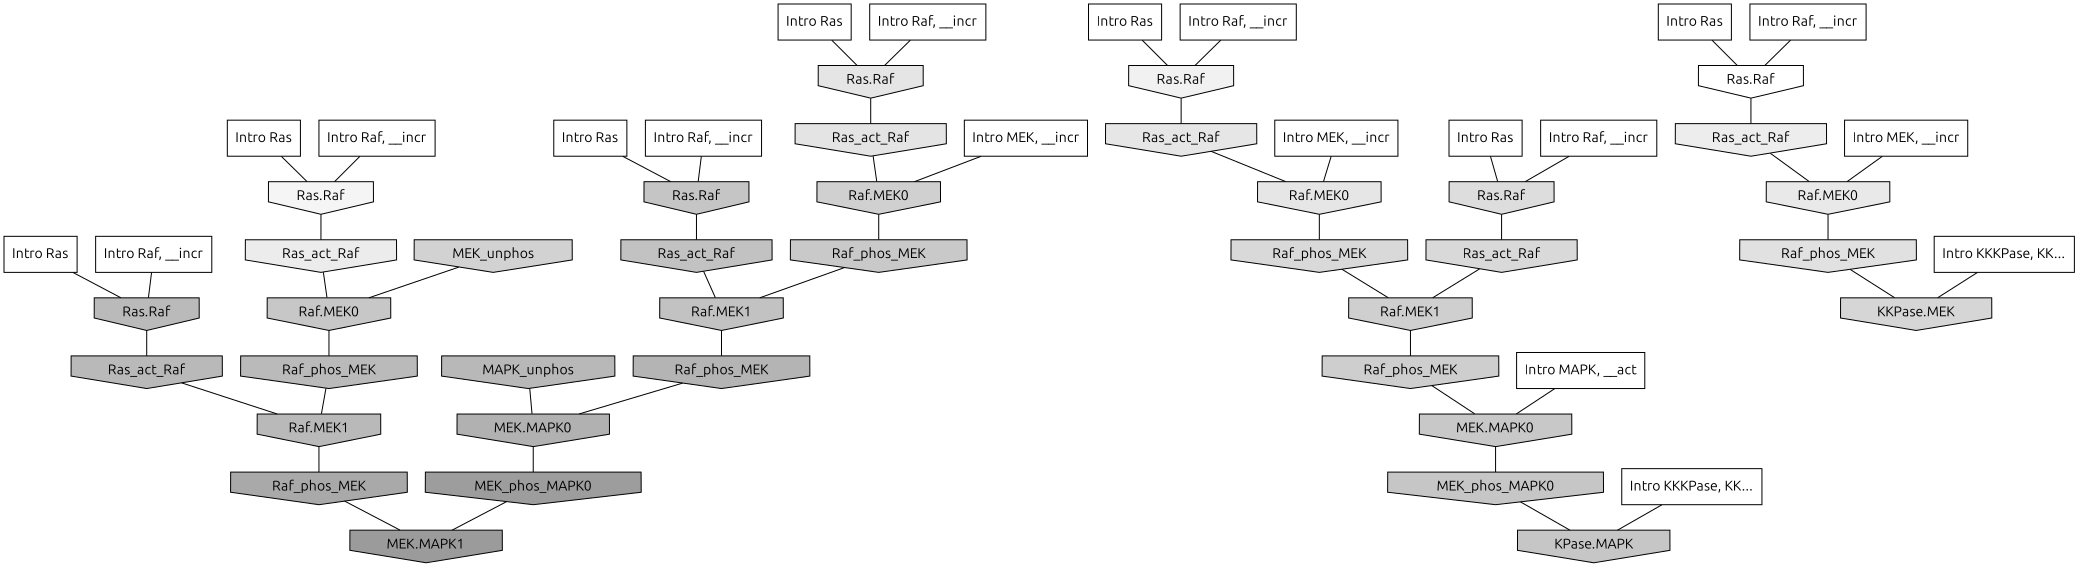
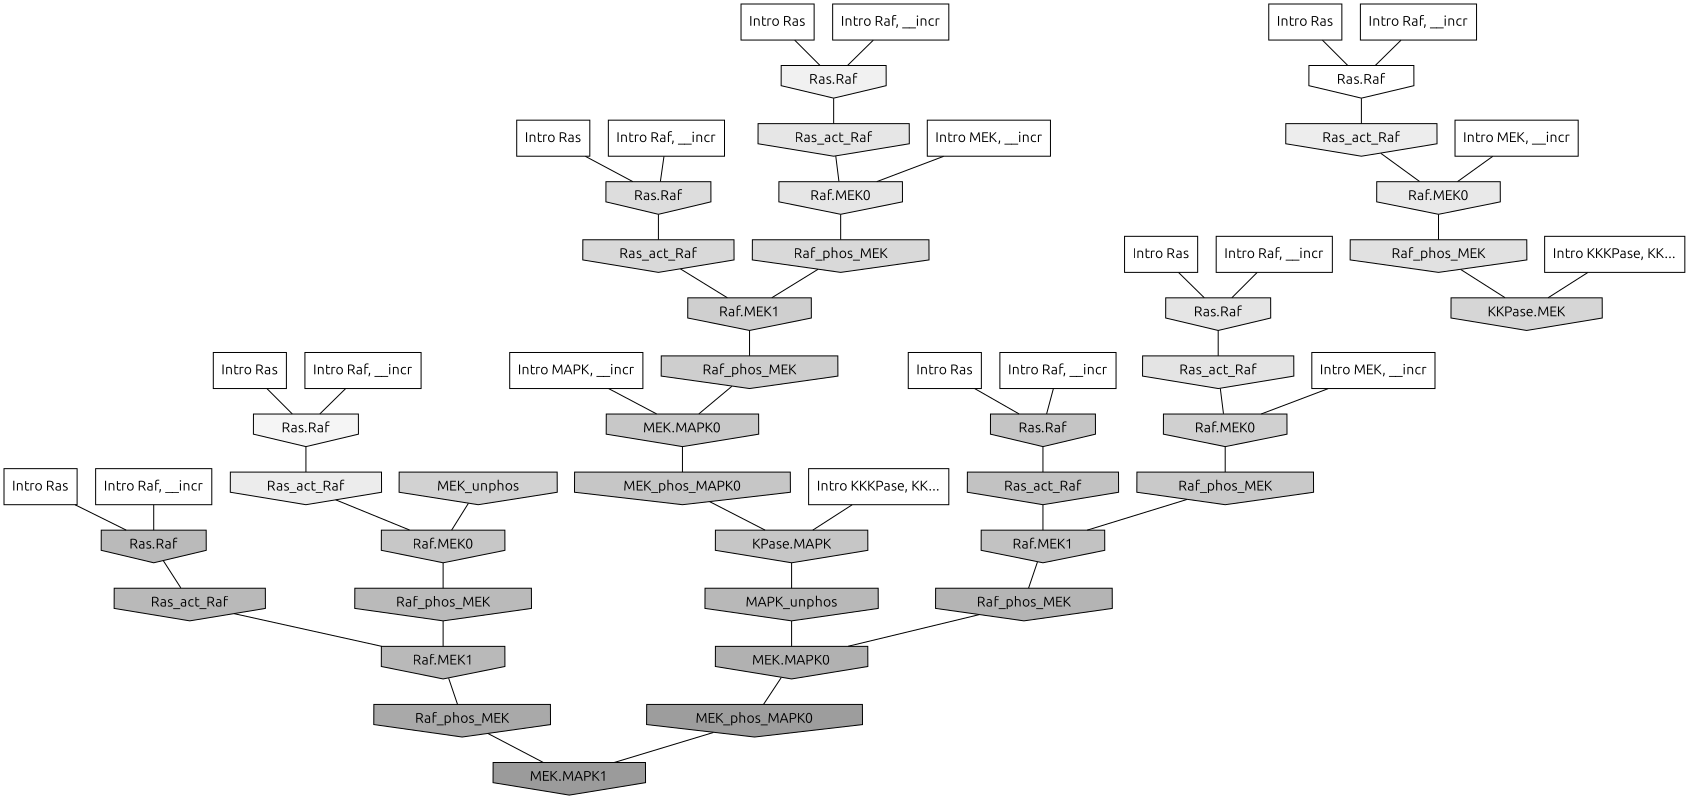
(1581, 371) -> (576, 371)
none -> (792, 576)
